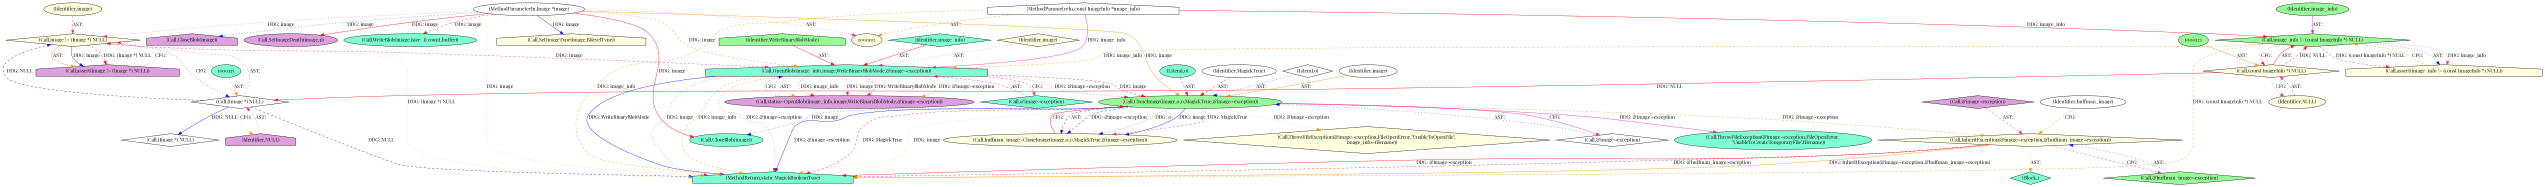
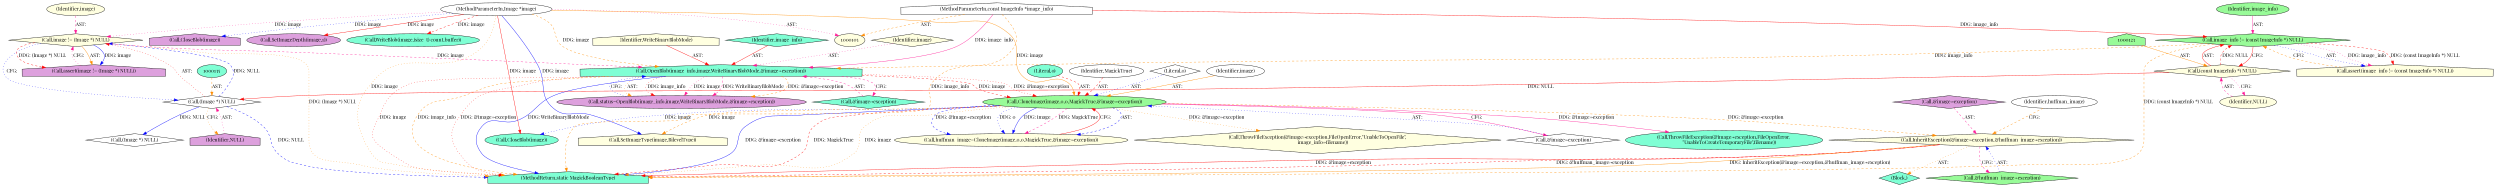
(782, 40) -> (656, 40)
(2193, 40) -> (2127, 40)
(2266, 49) -> (2250, 57)
none -> (831, 110)
